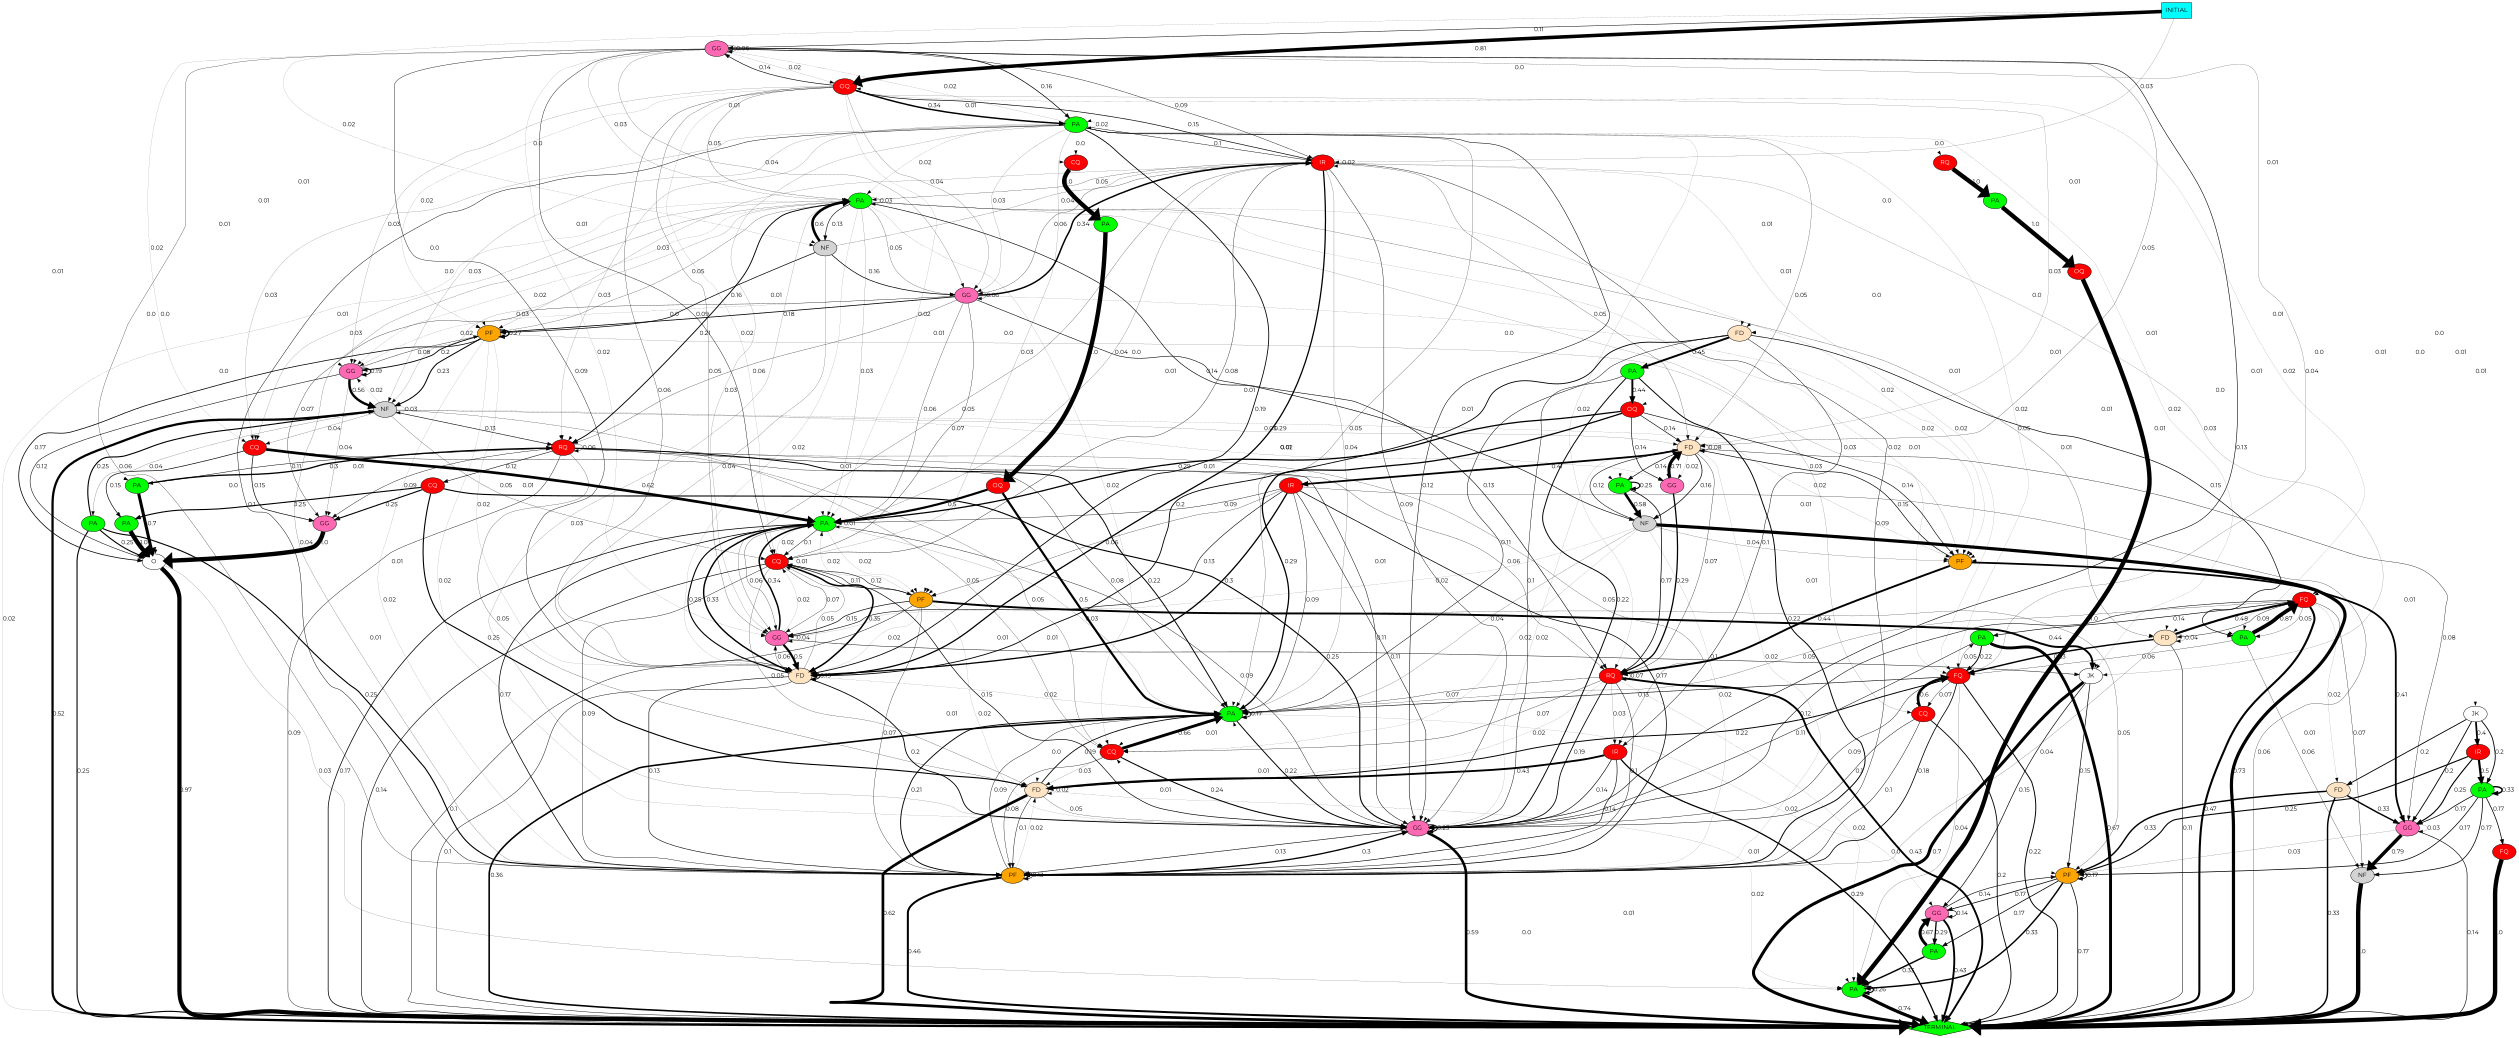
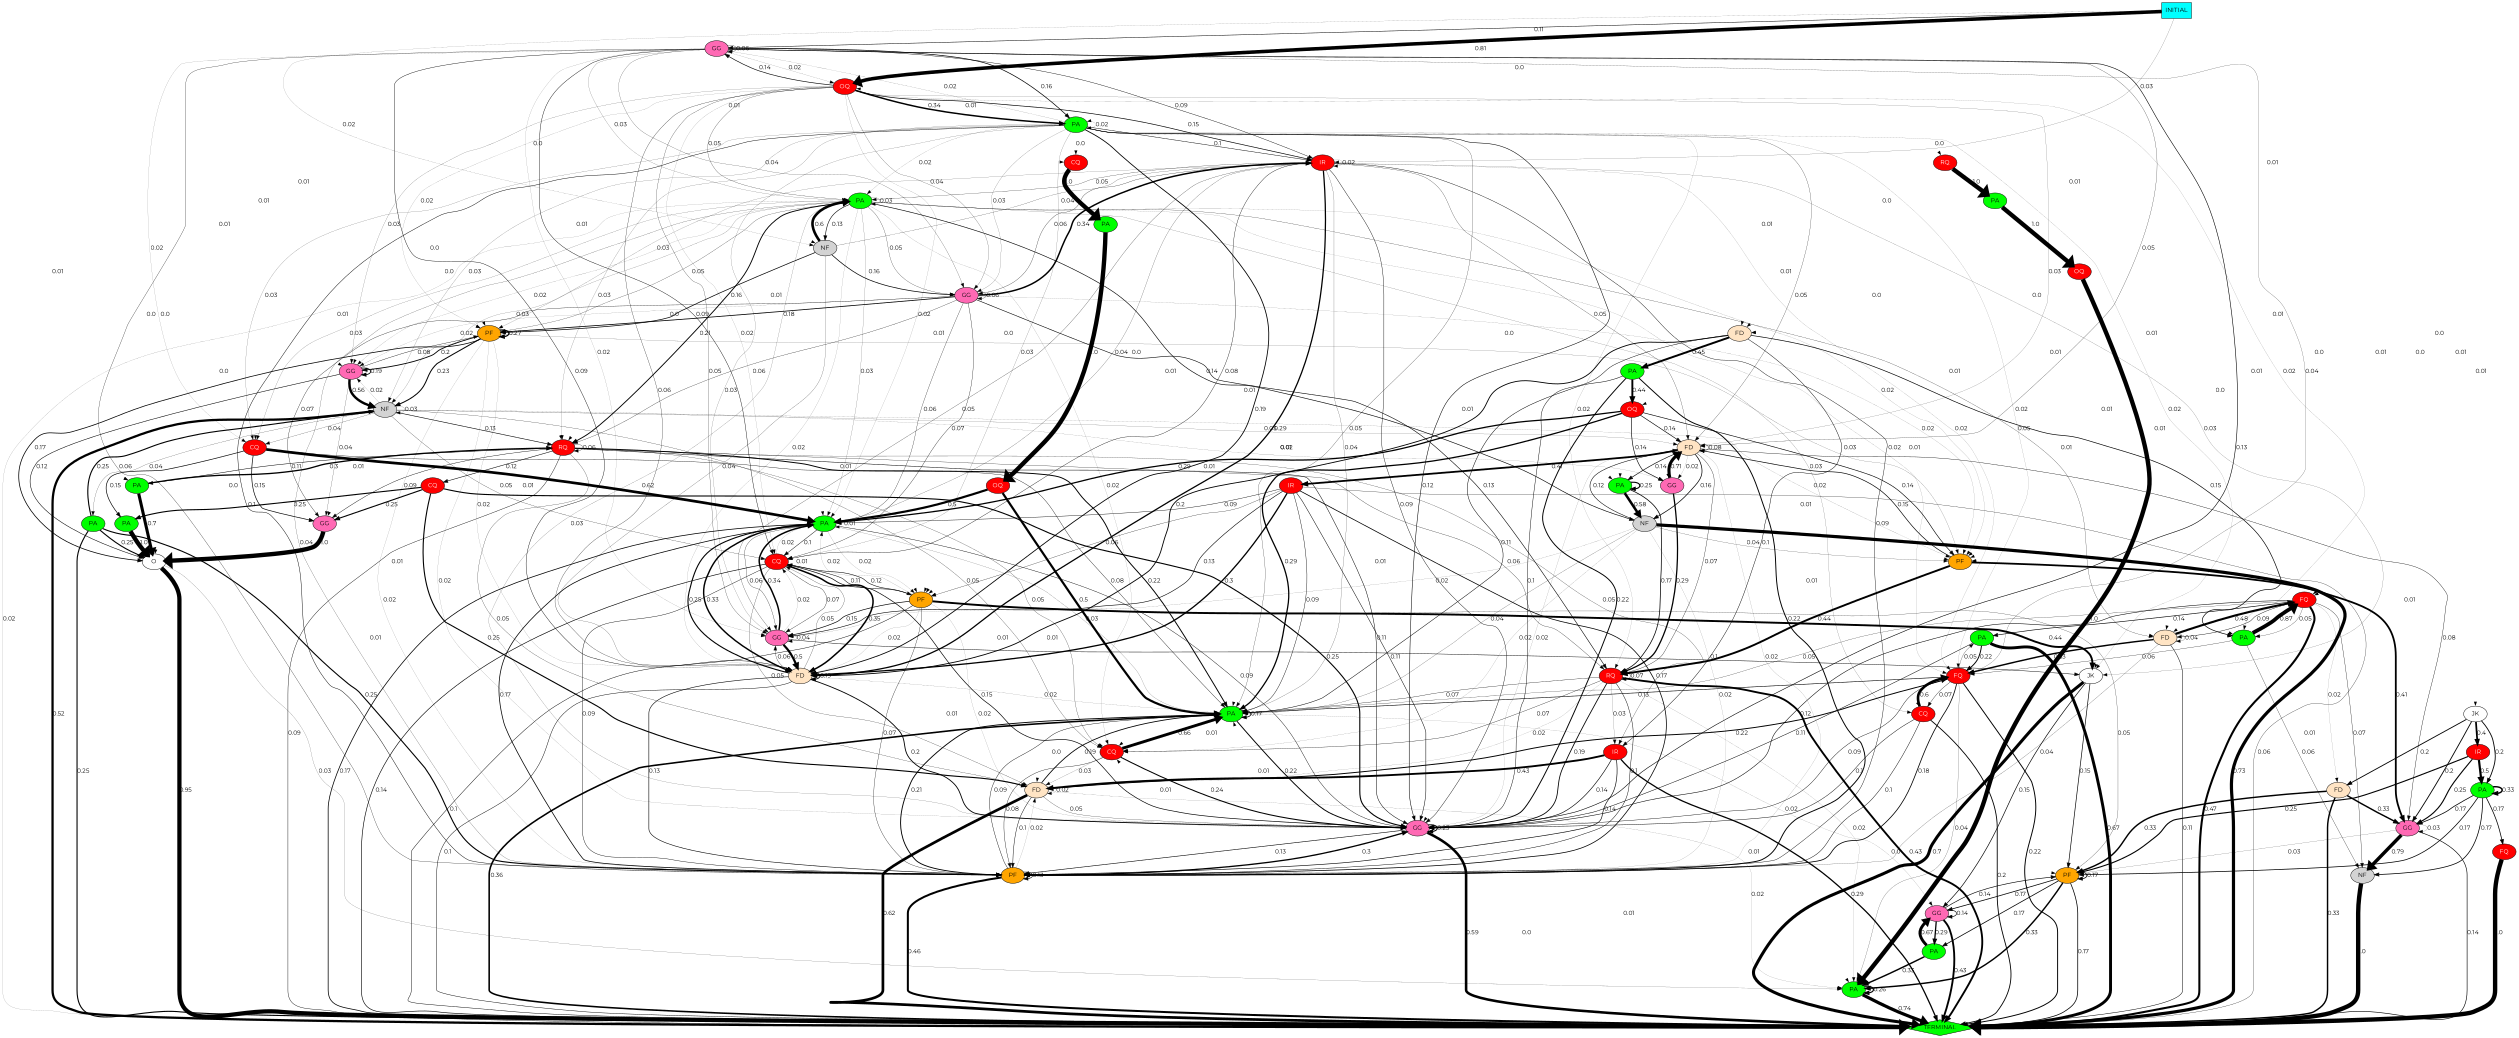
(186, 790) -> (186, 790)
